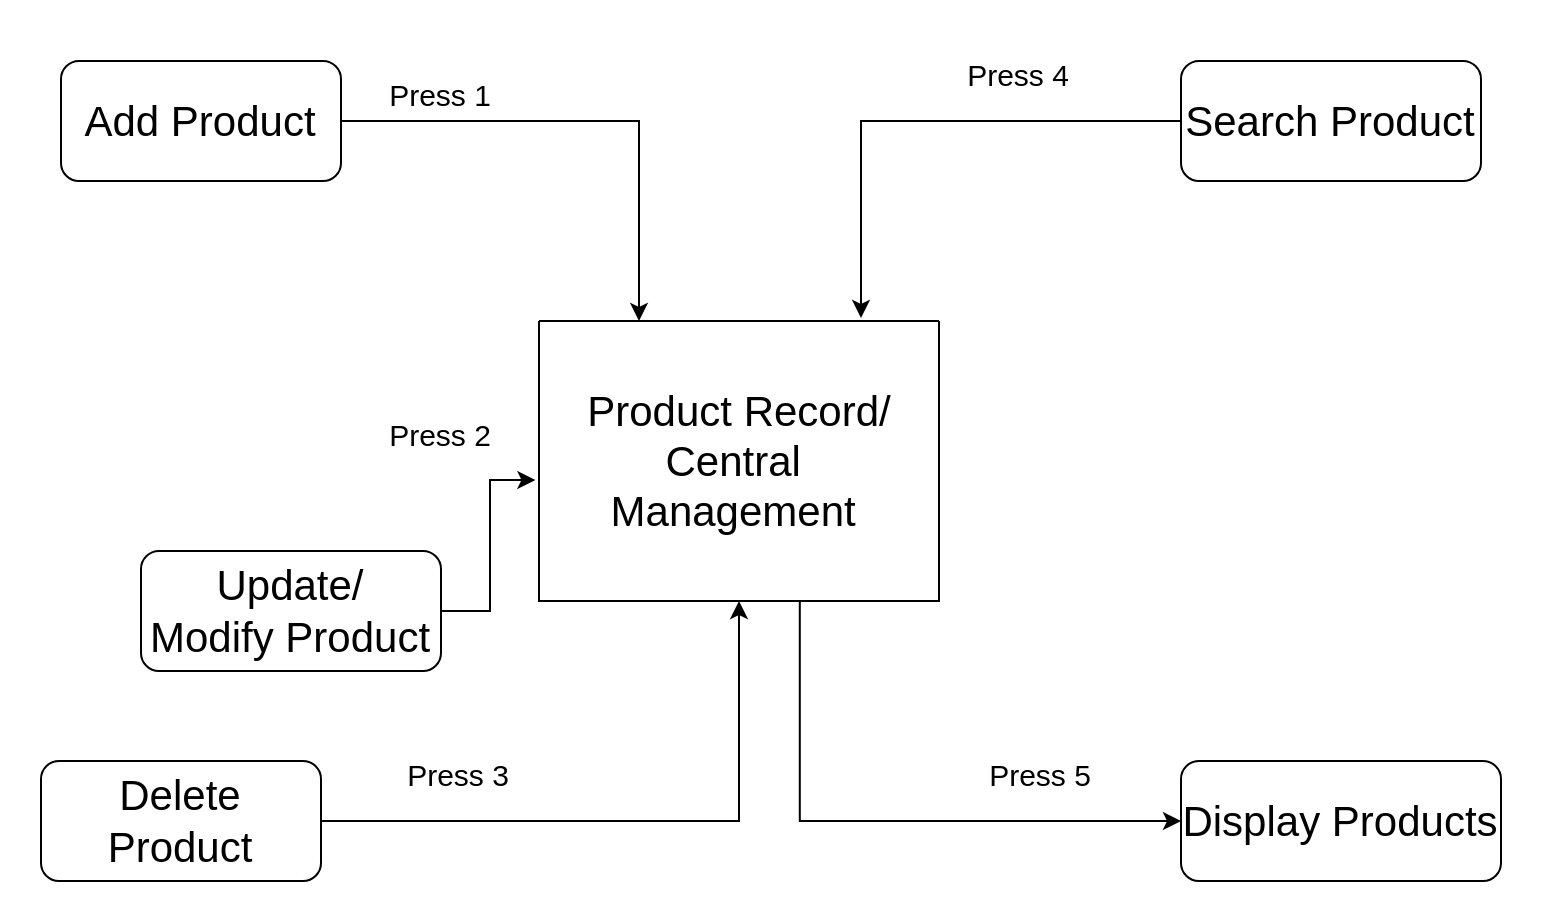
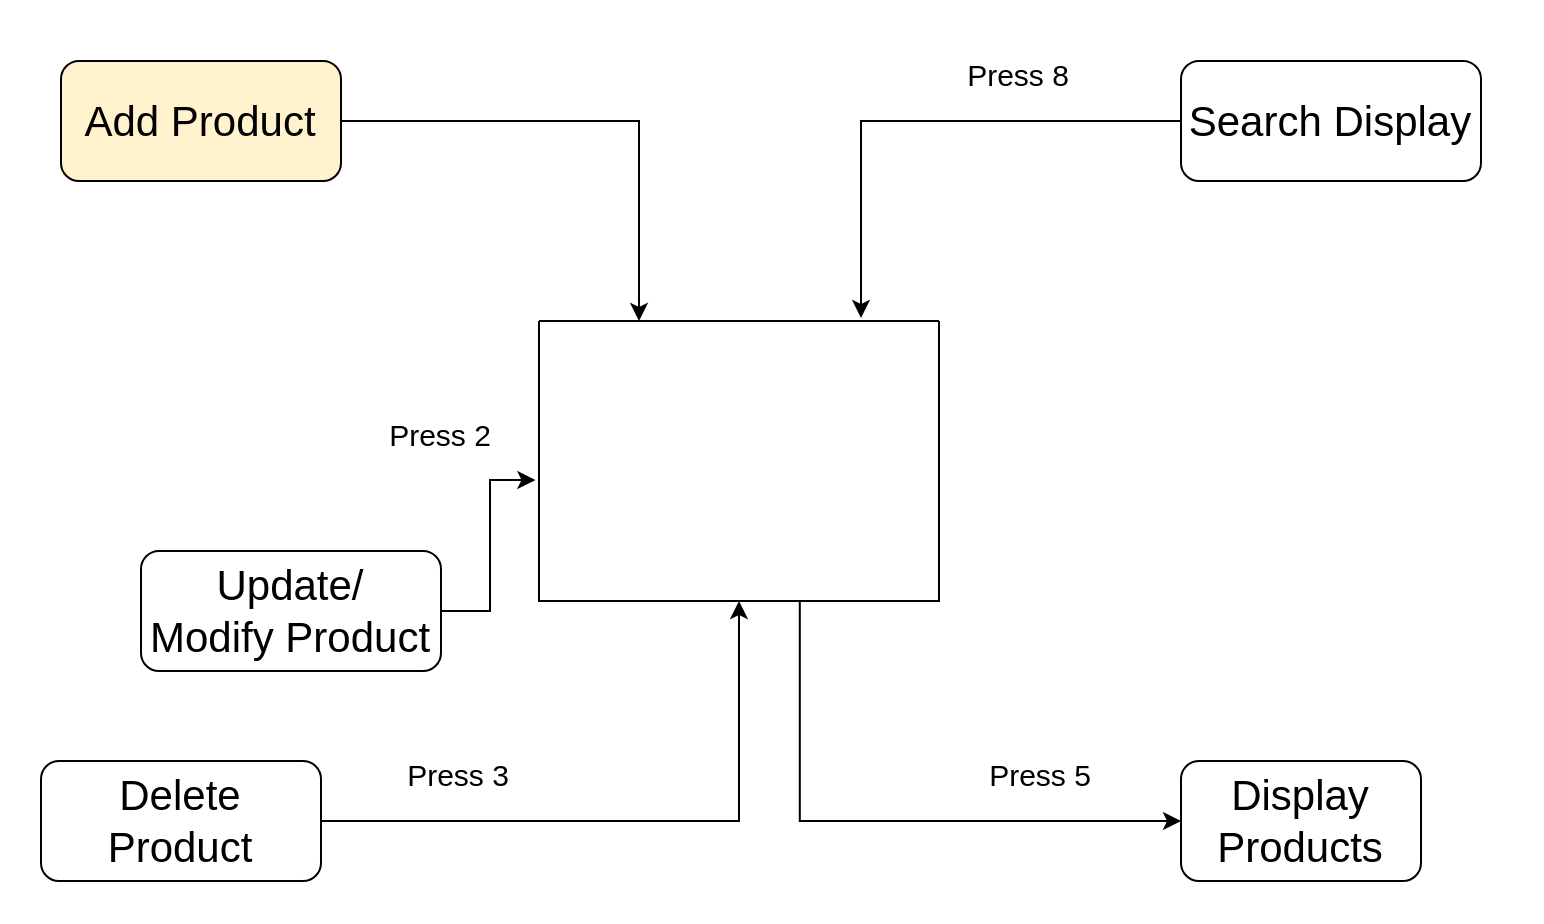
(1019, 71) -> (1019, 71)
(441, 91) -> none
(201, 121) -> (201, 121)
(1331, 121) -> (1331, 121)
(739, 461) -> none
(1341, 821) -> (1301, 821)
